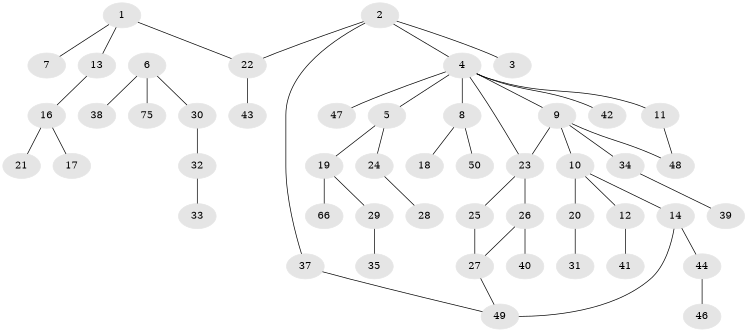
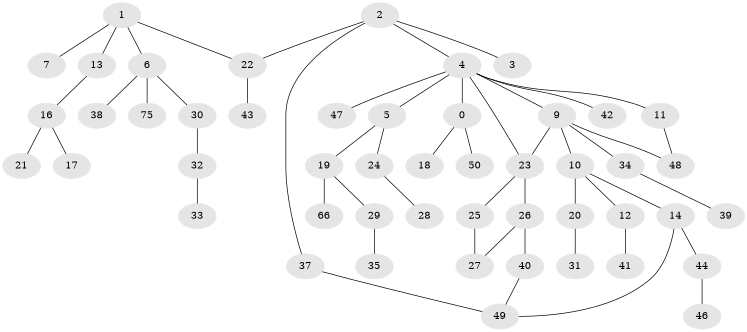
none -> (135, 40)
(462, 116) -> (462, 116)
(487, 291) -> (512, 291)
